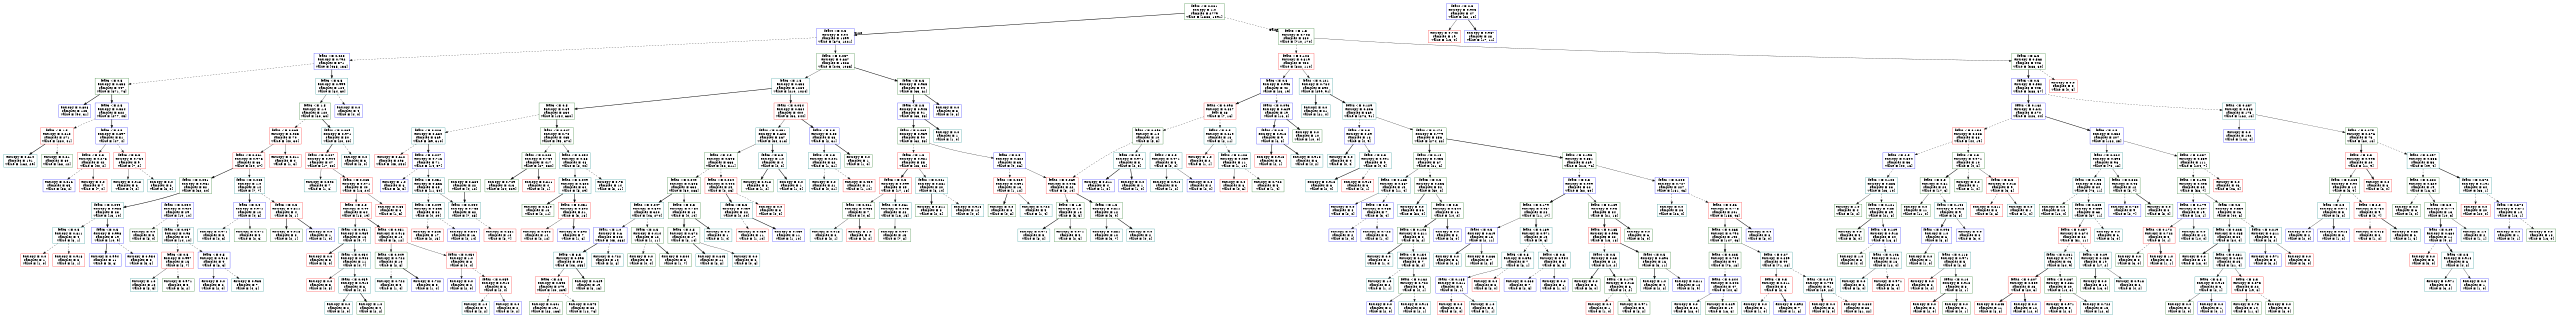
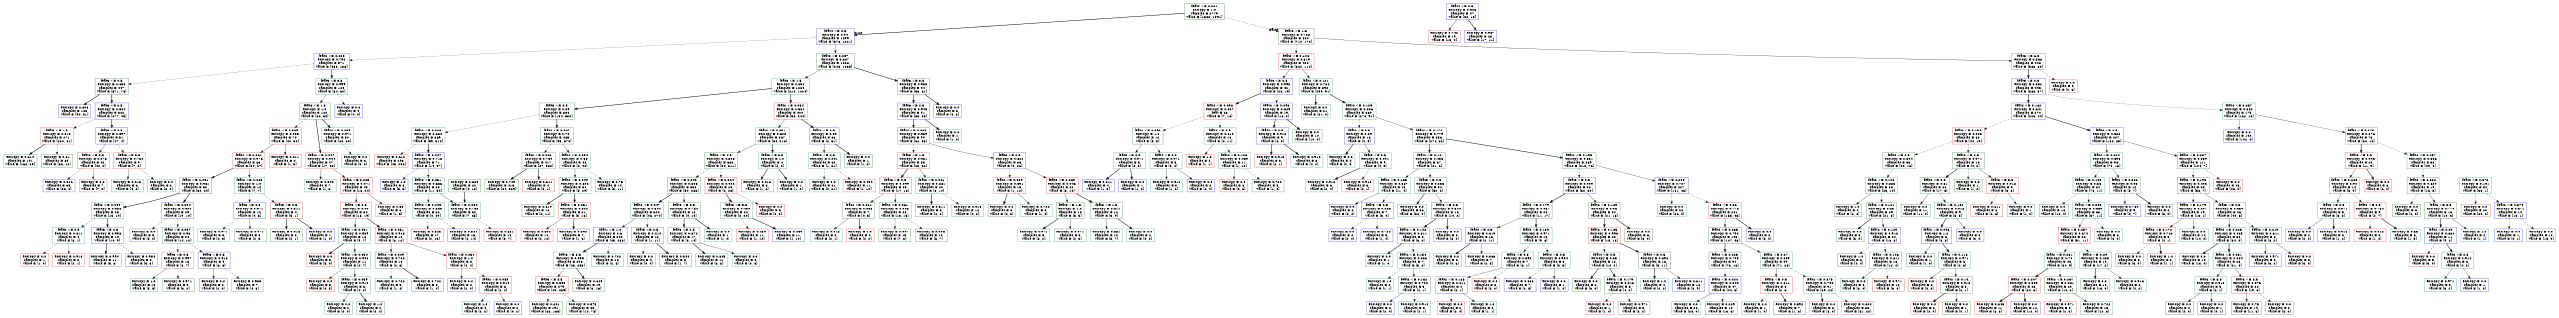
(330, 147) -> (318, 135)
(1103, 158) -> (1156, 147)
(1899, 161) -> (1899, 161)
(2448, 173) -> none
none -> (187, 197)
(250, 197) -> (250, 197)
none -> (931, 235)
none -> (1945, 247)
(105, 260) -> (105, 260)
